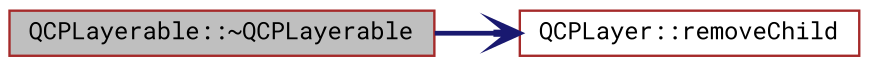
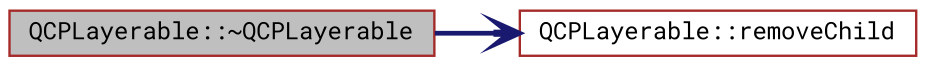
(690, 33) -> (718, 33)
